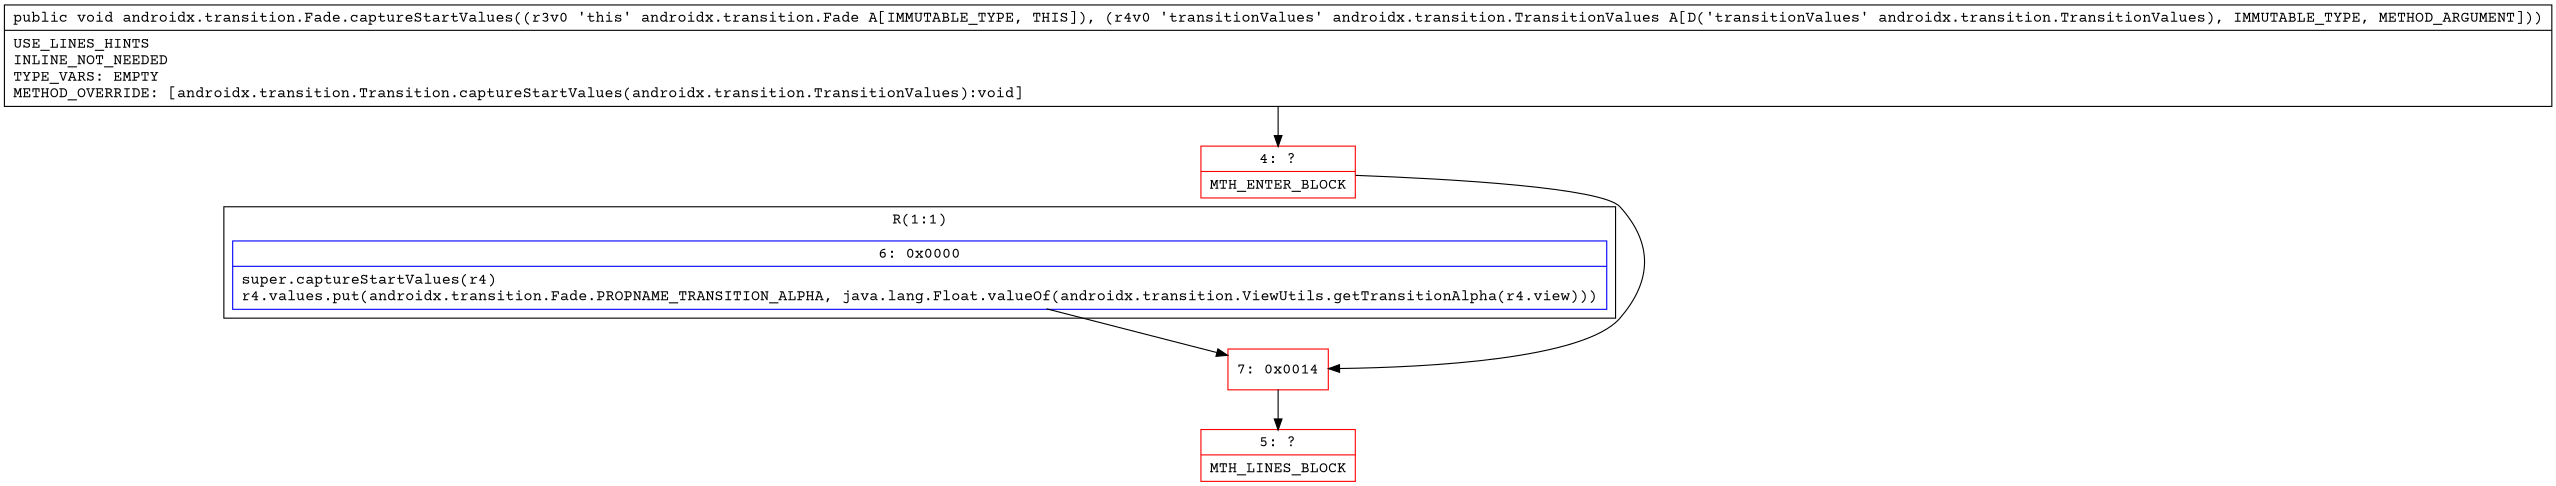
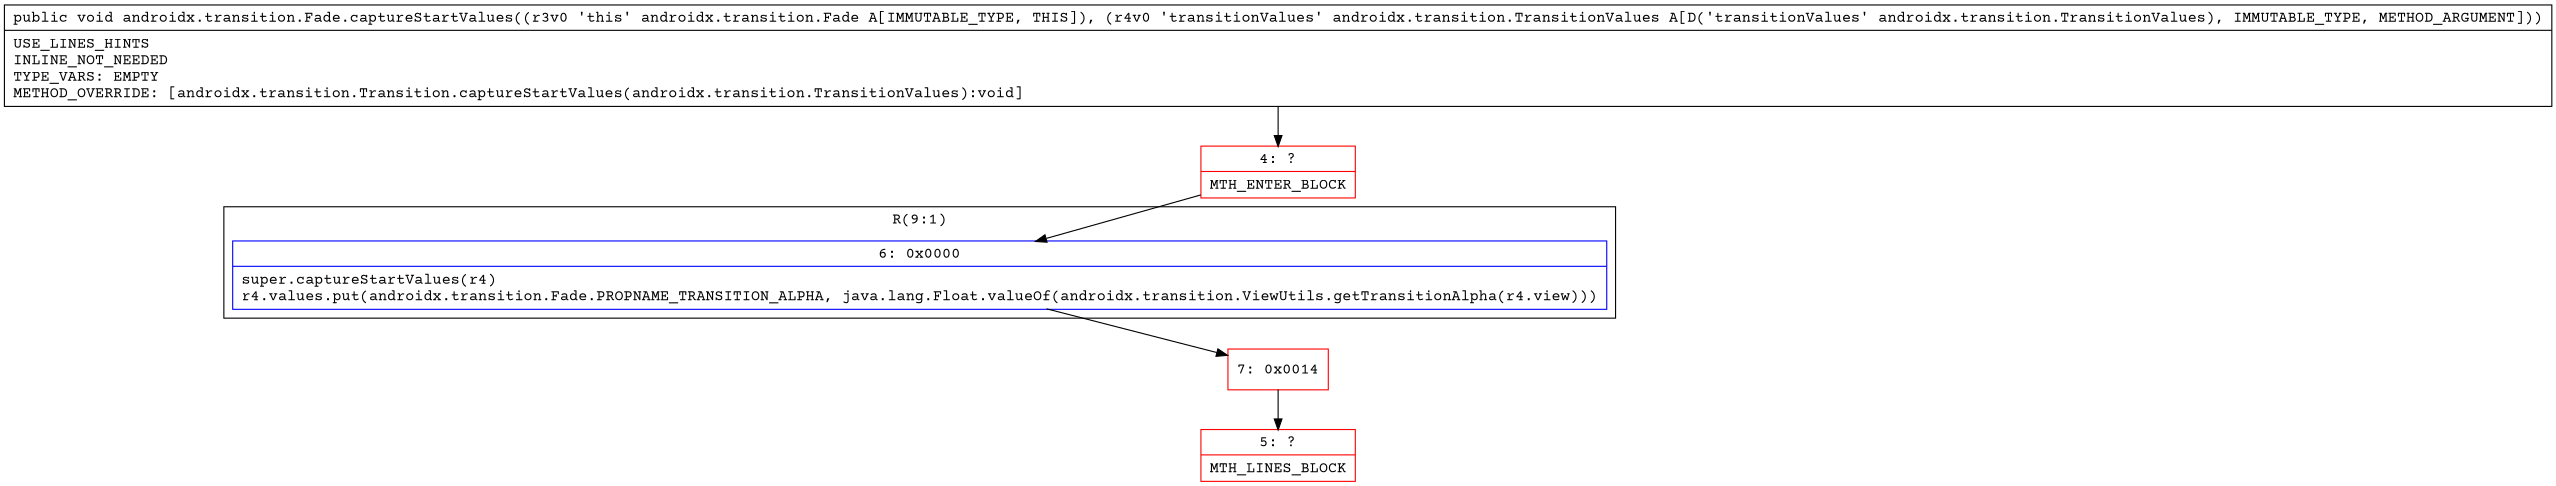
(920, 219) -> (920, 219)
(1643, 273) -> (1124, 217)
